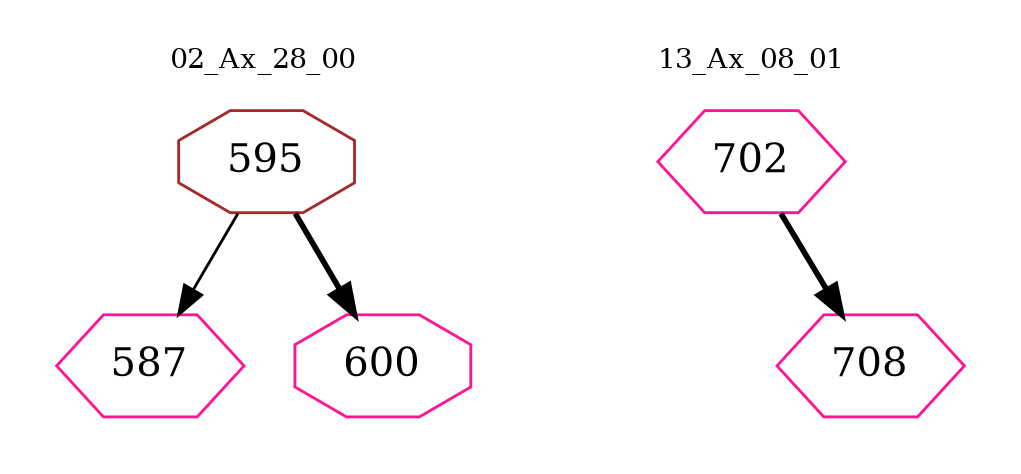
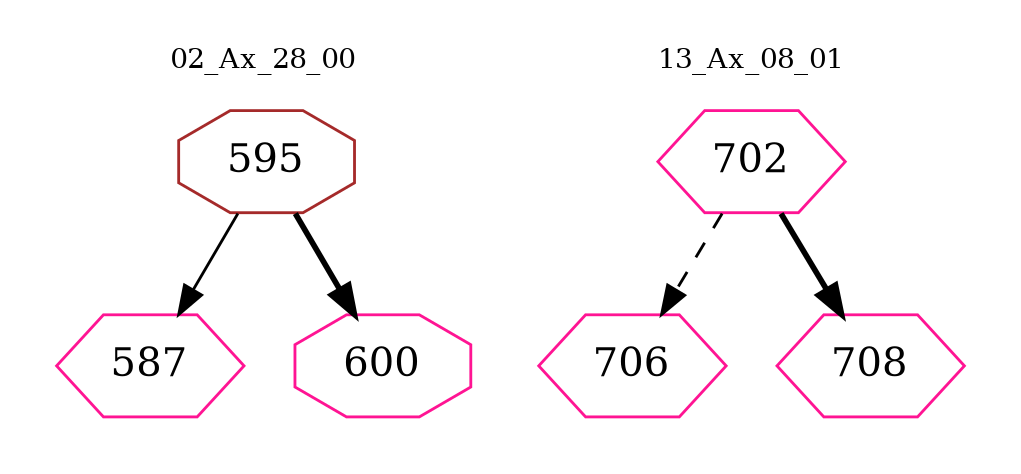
none -> (632, 366)
